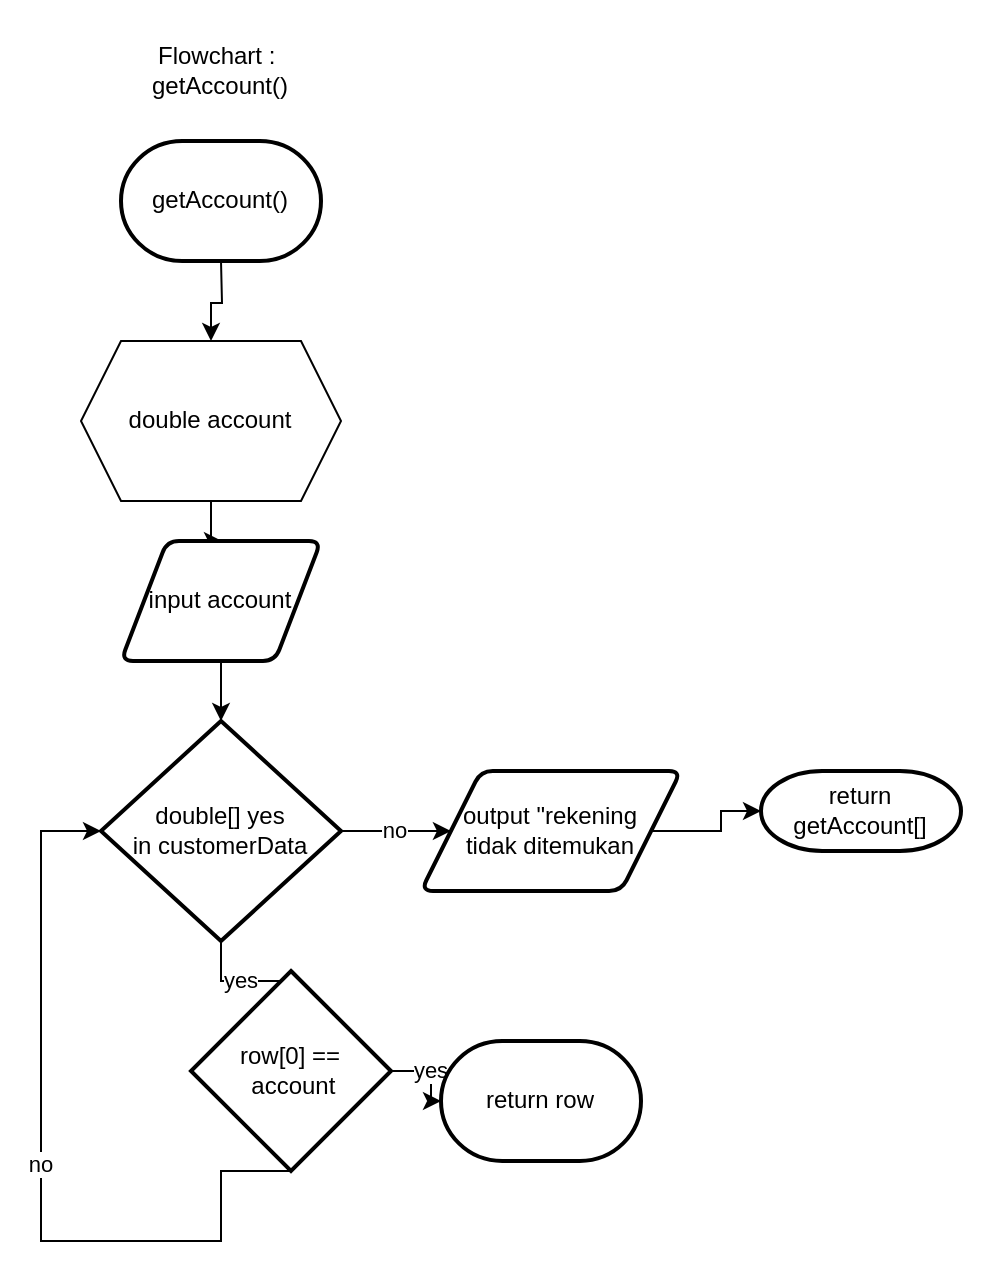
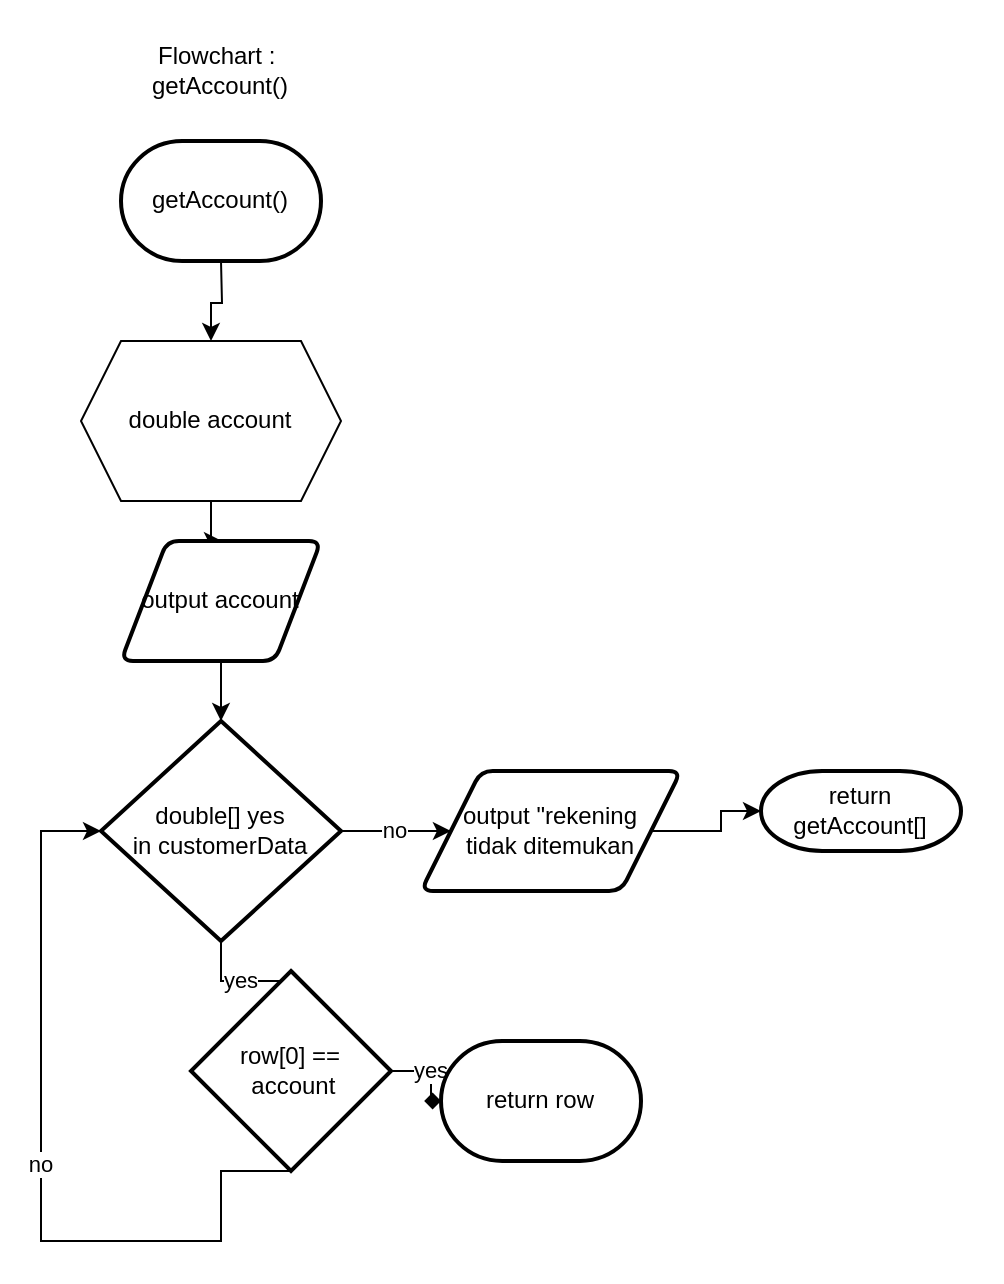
(221, 601) -> (221, 601)
(431, 1097) -> (431, 1098)
